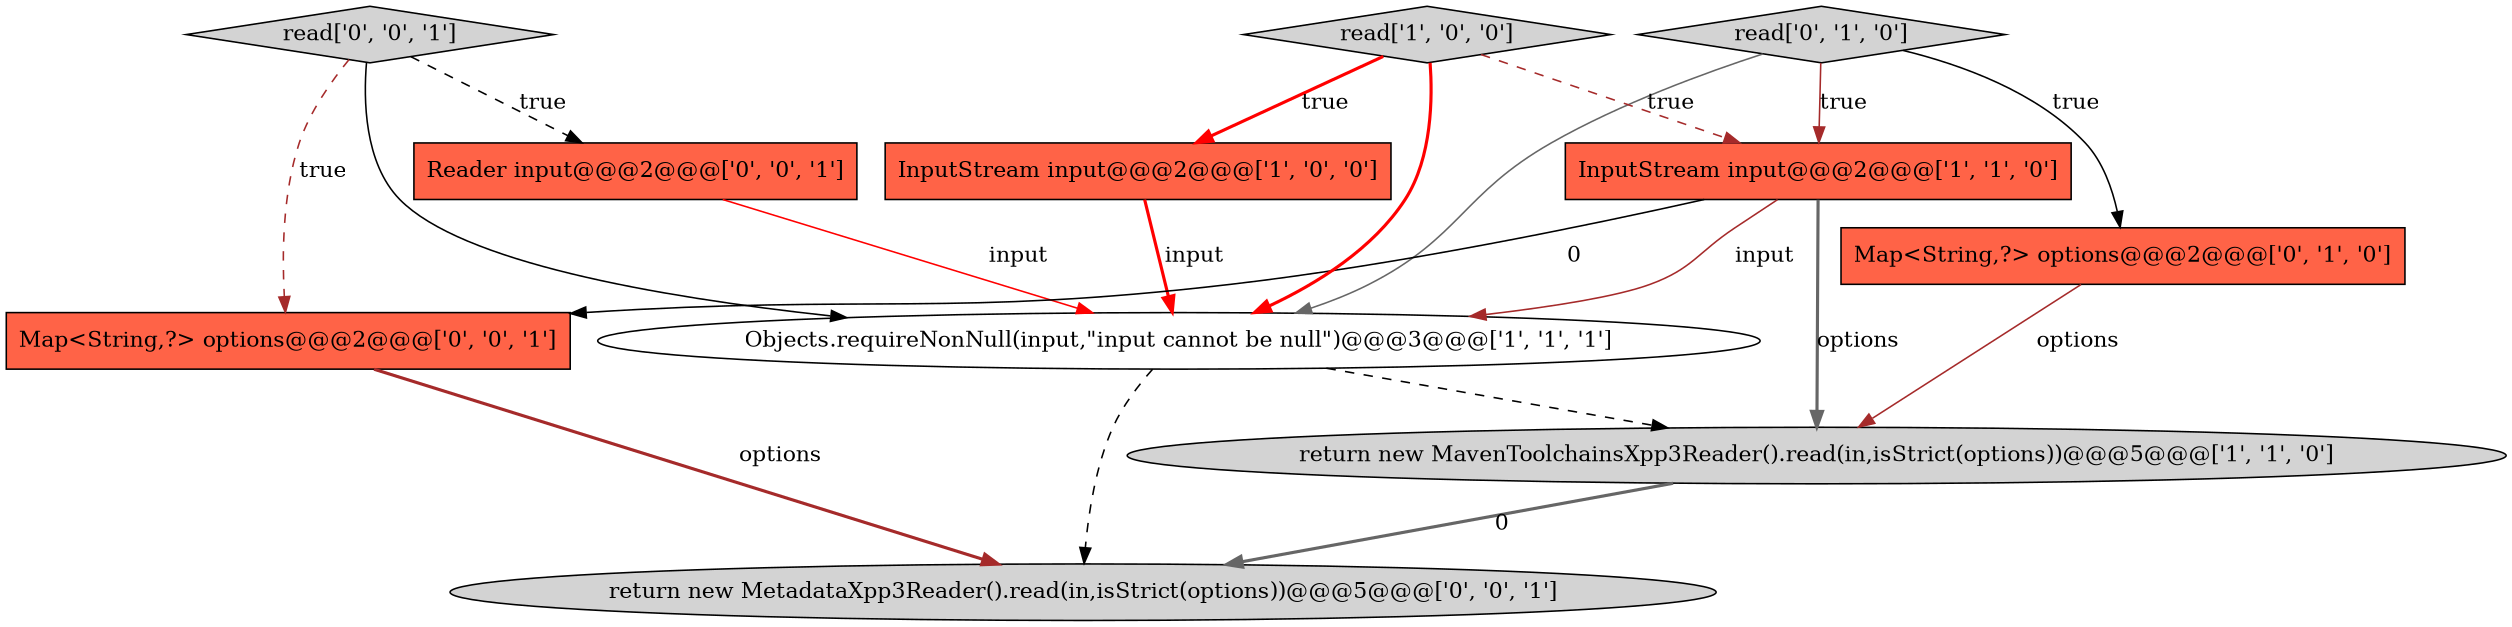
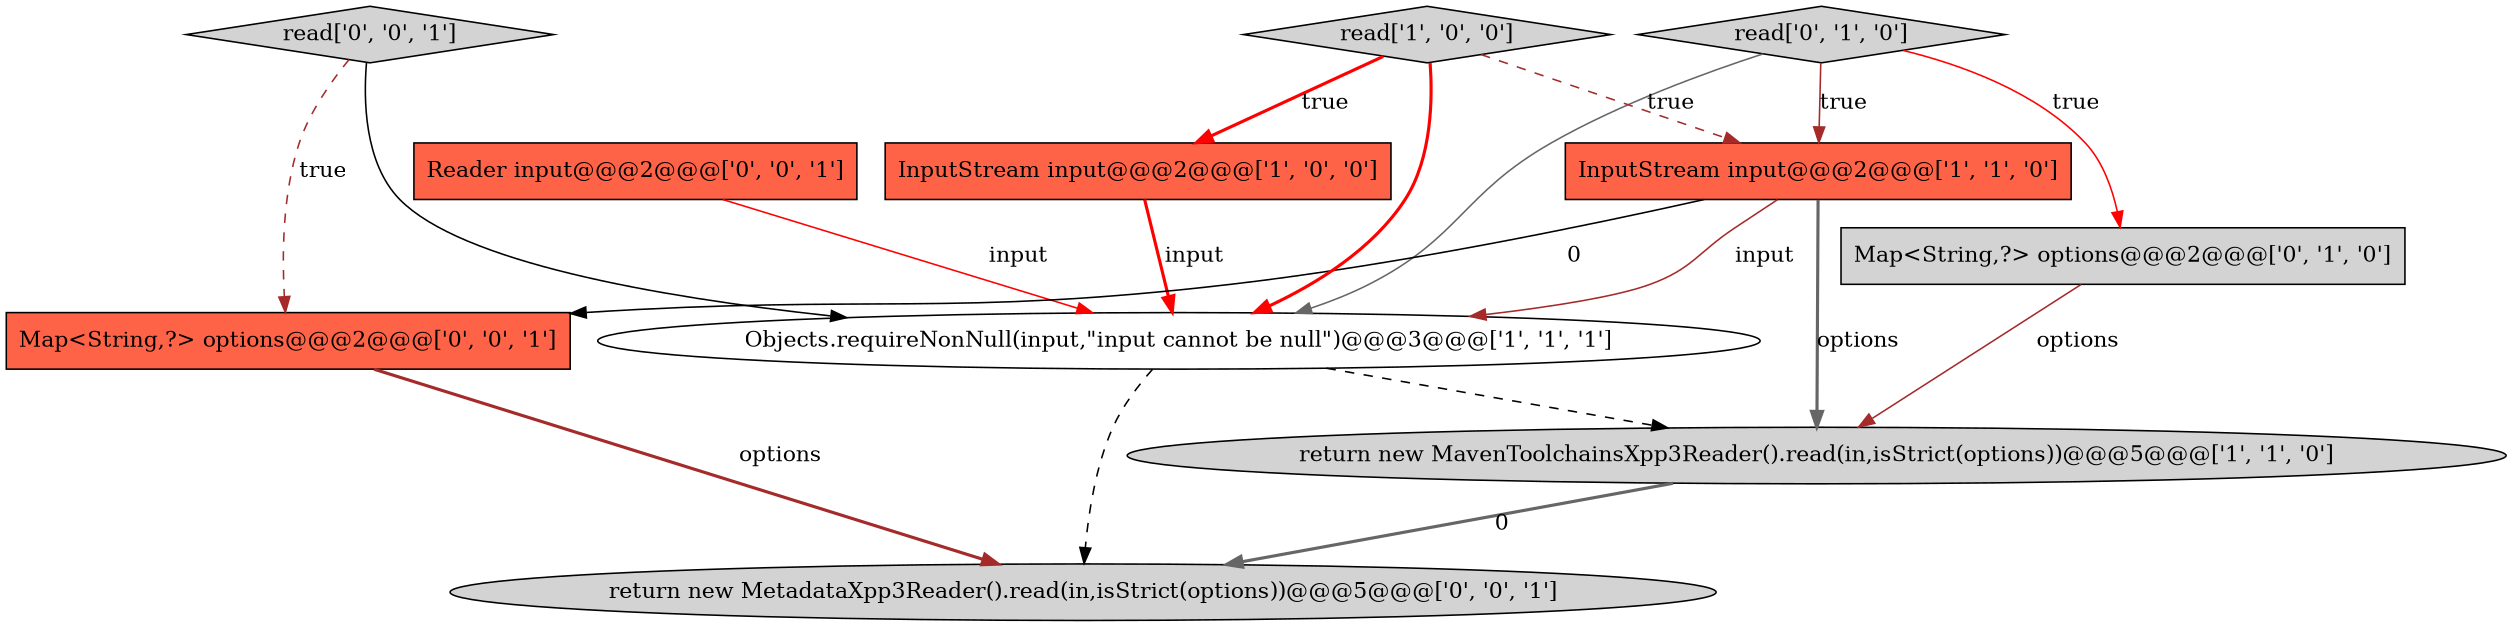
(489, 96) -> none
(2034, 103) -> (2034, 103)
(2123, 256) -> (2123, 256)
